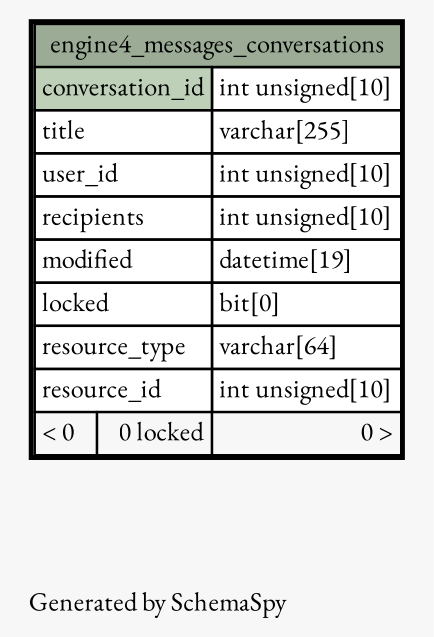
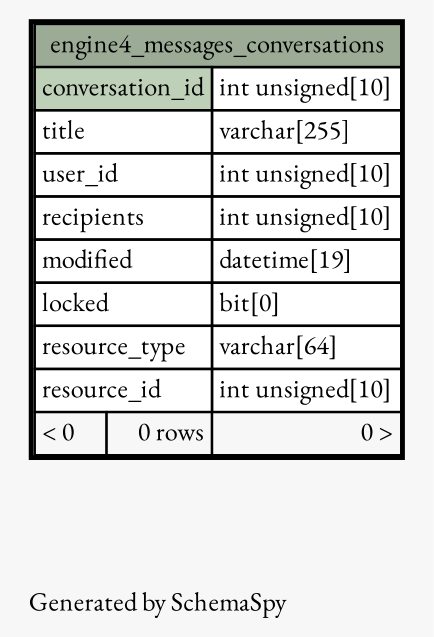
(162, 432) -> (171, 432)
